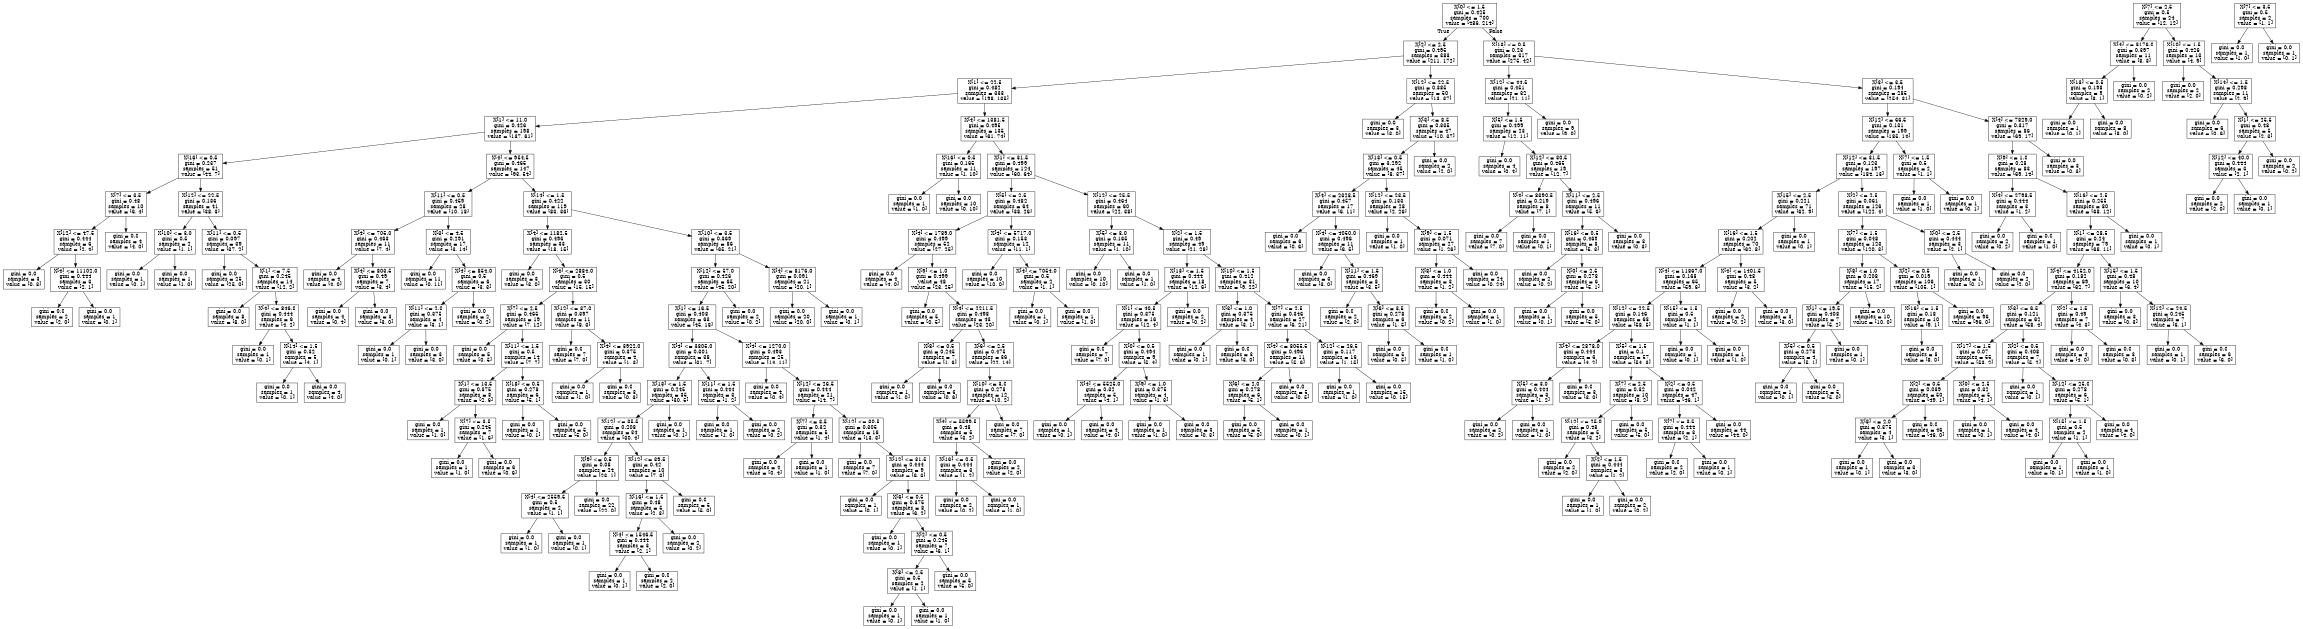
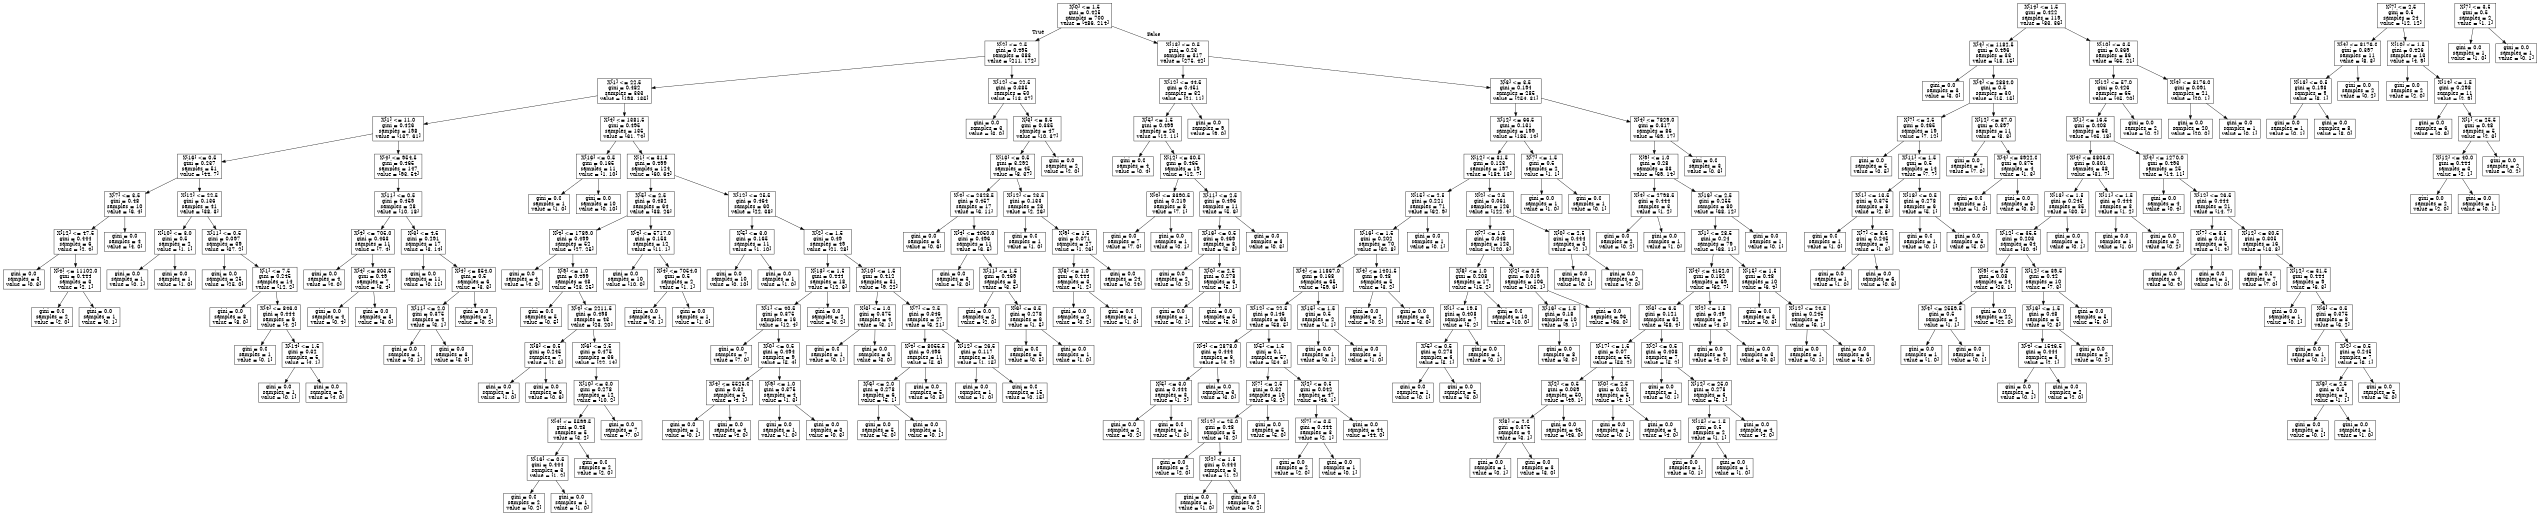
(528, 184) -> none
(932, 279) -> (573, 279)
(1800, 355) -> (1437, 355)
(812, 430) -> (2211, 242)
